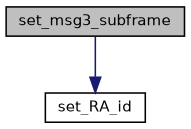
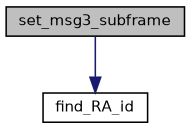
(95, 108) -> (95, 108)
